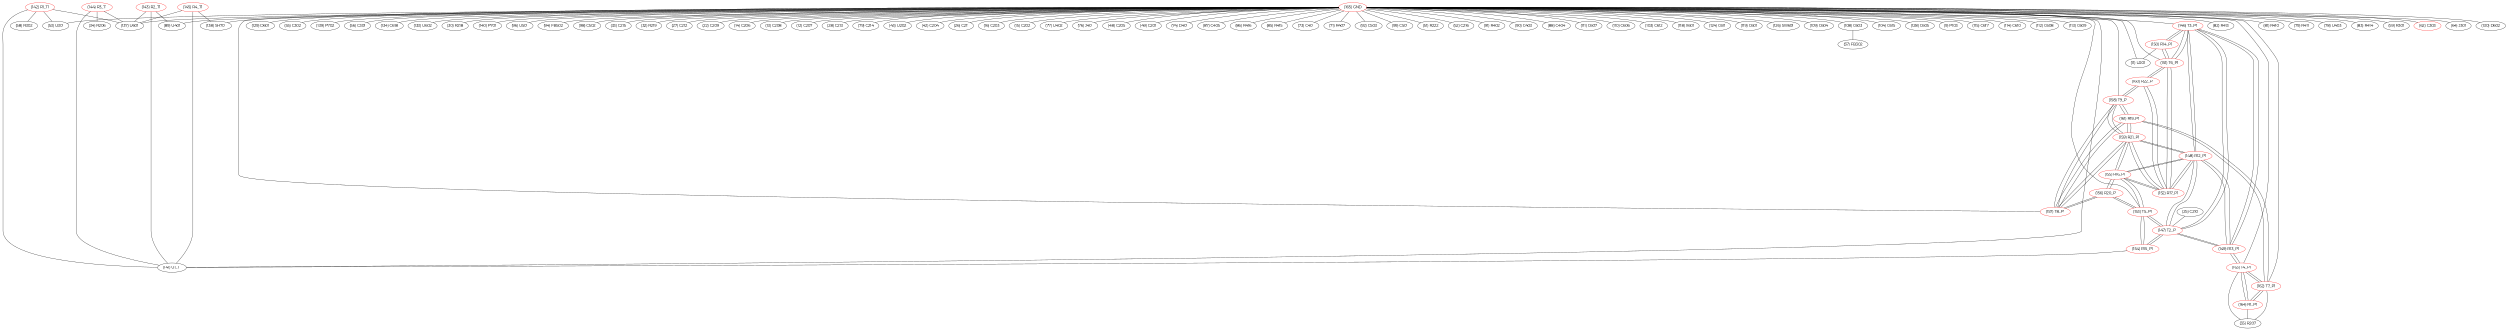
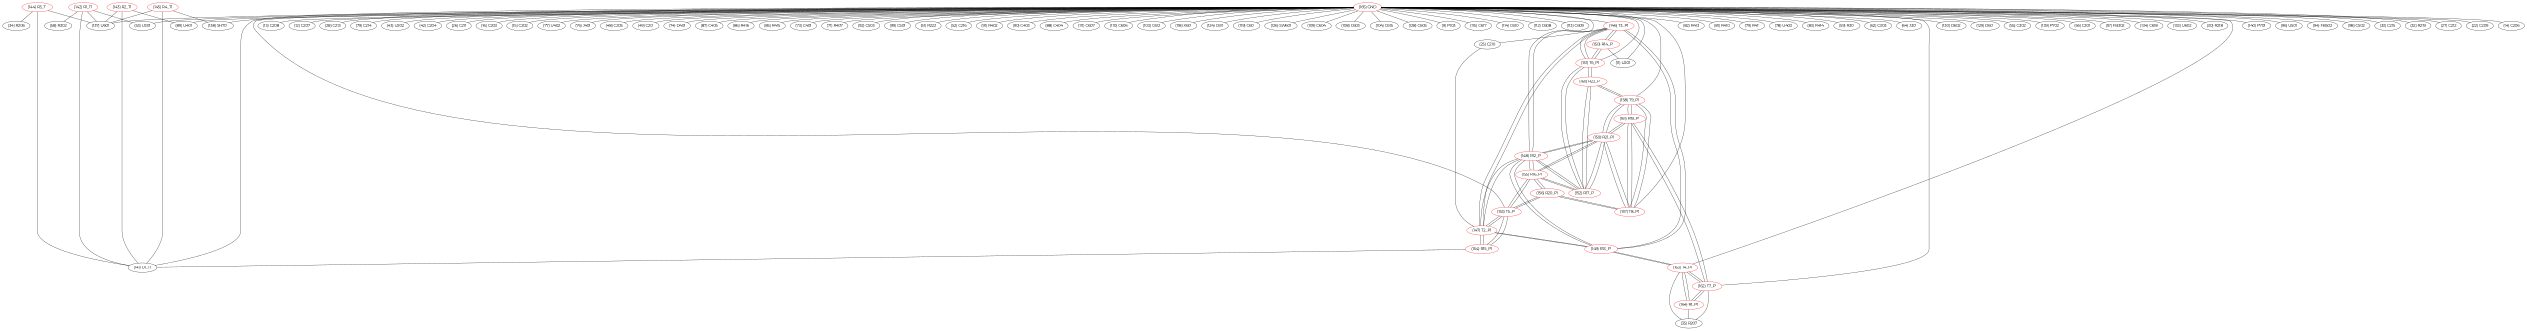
none -> (1592, 22)
(2427, 26) -> (1878, 26)
(1853, 35) -> (1743, 11)
